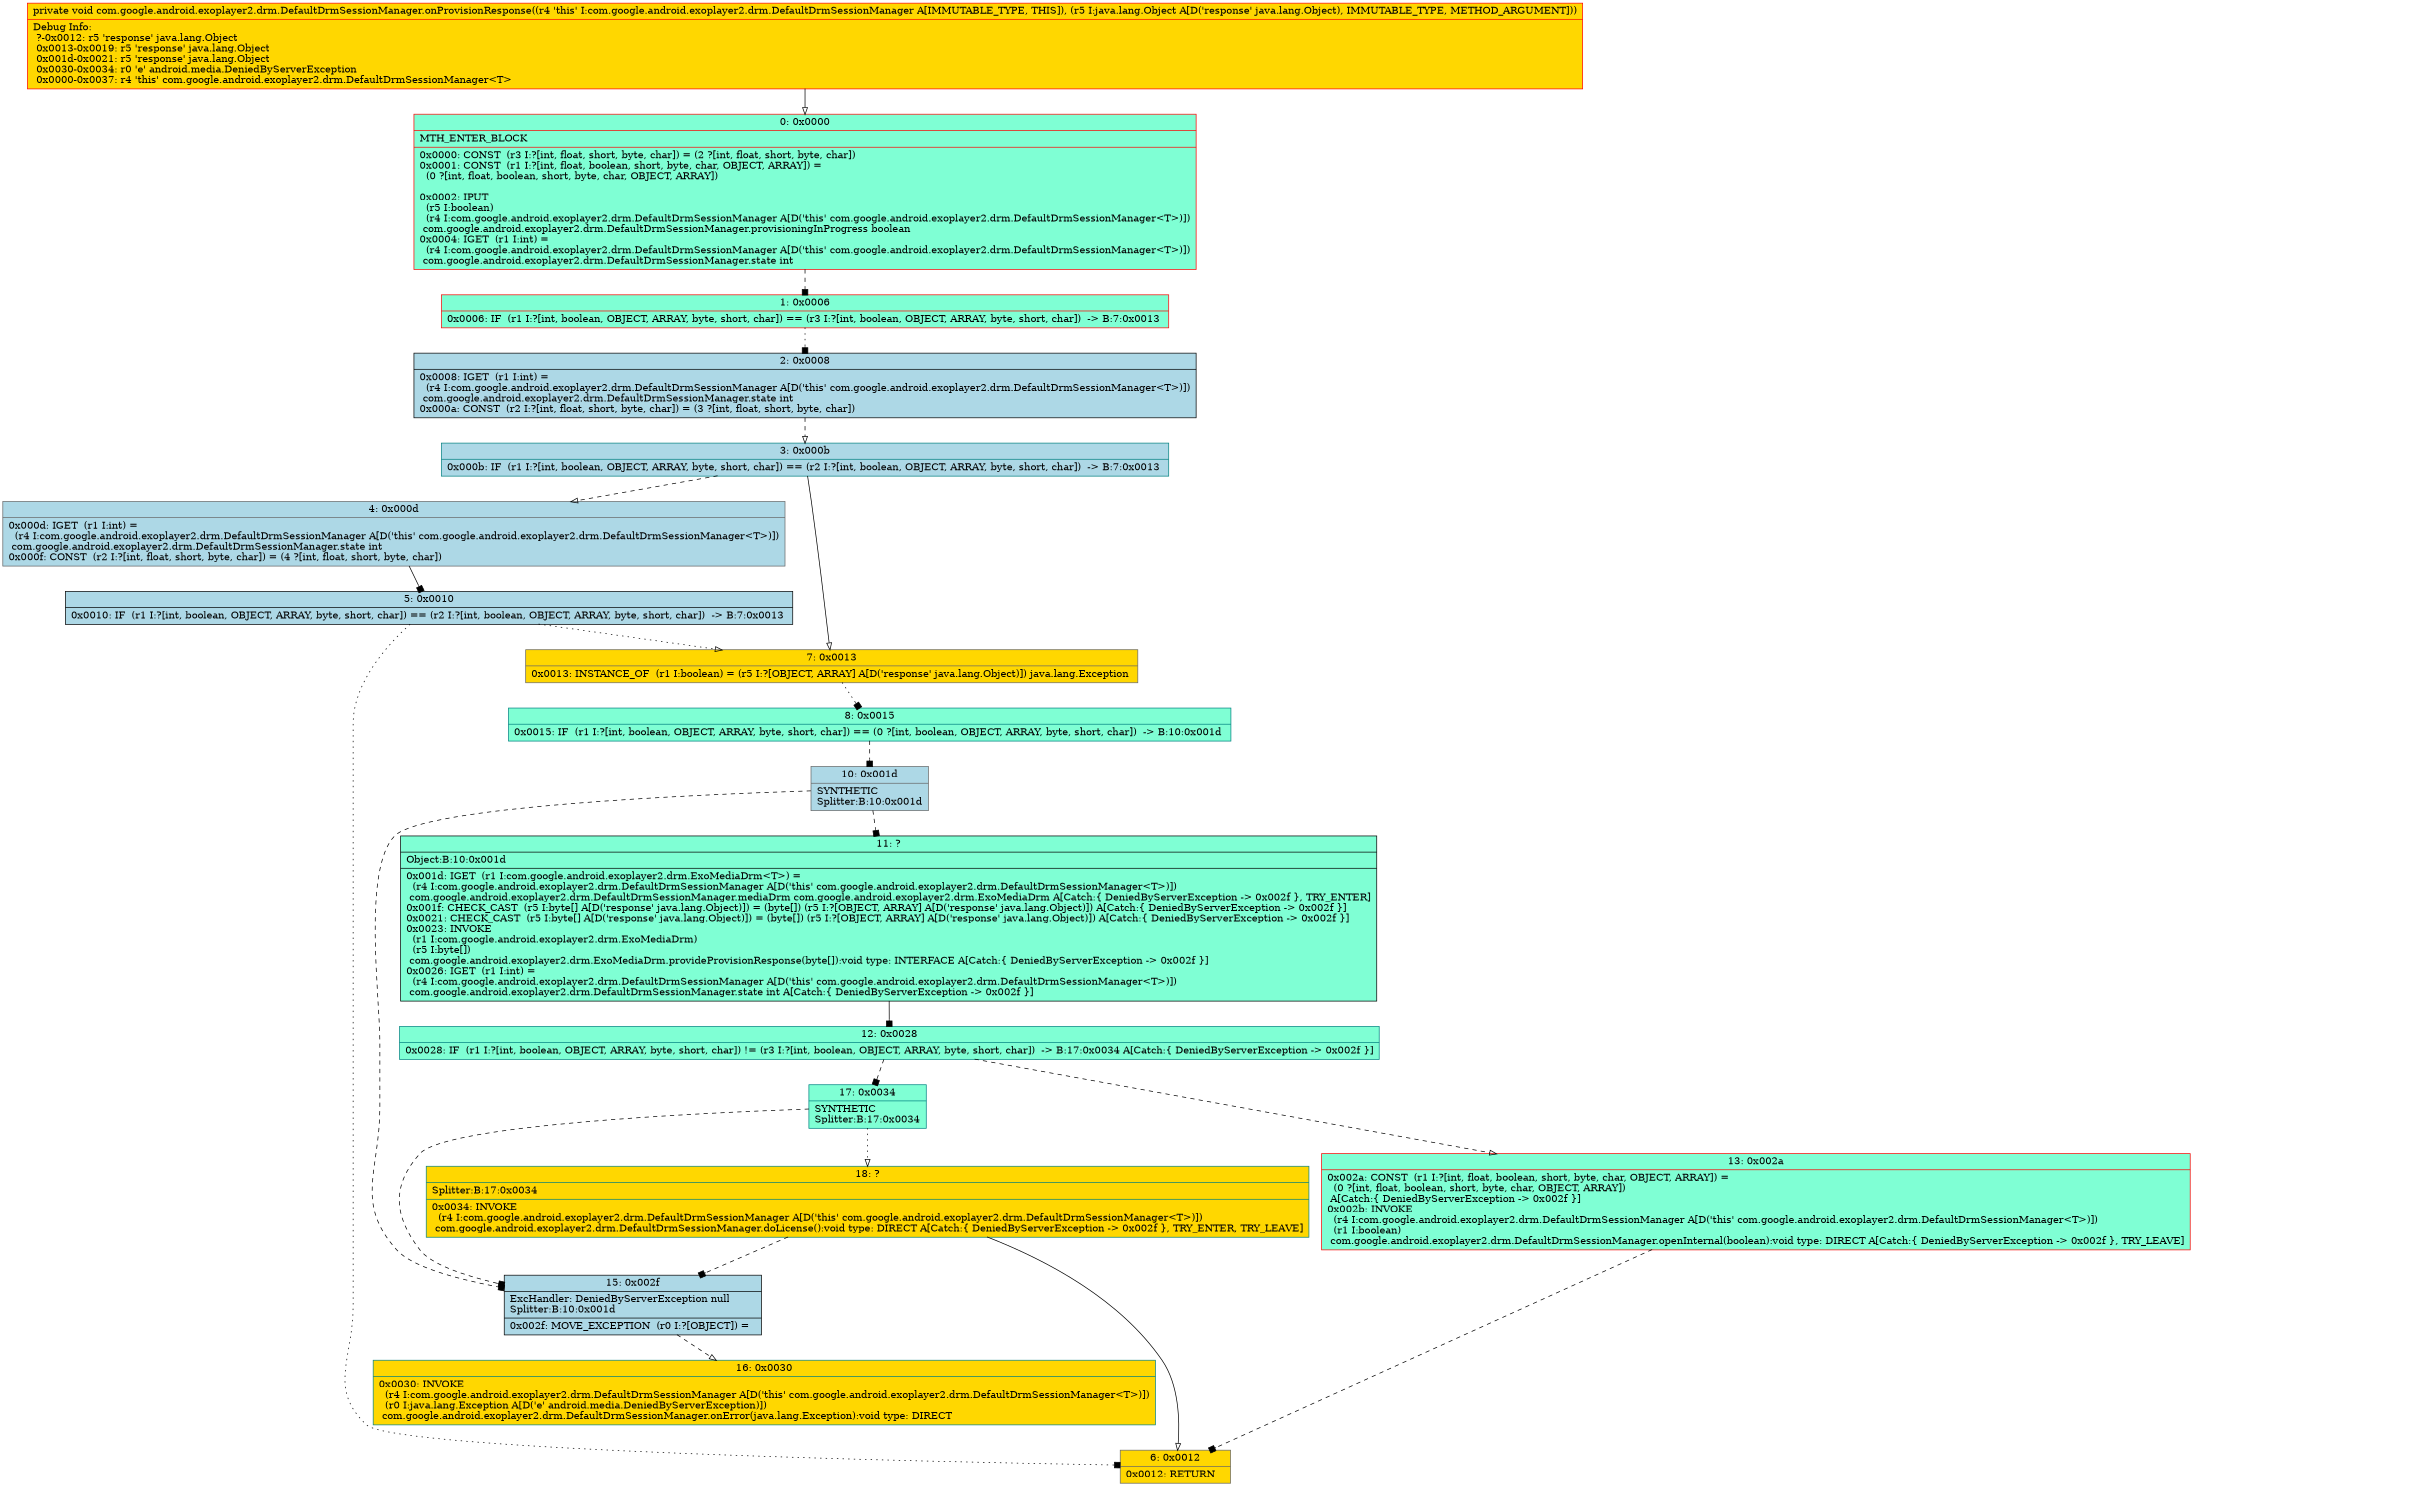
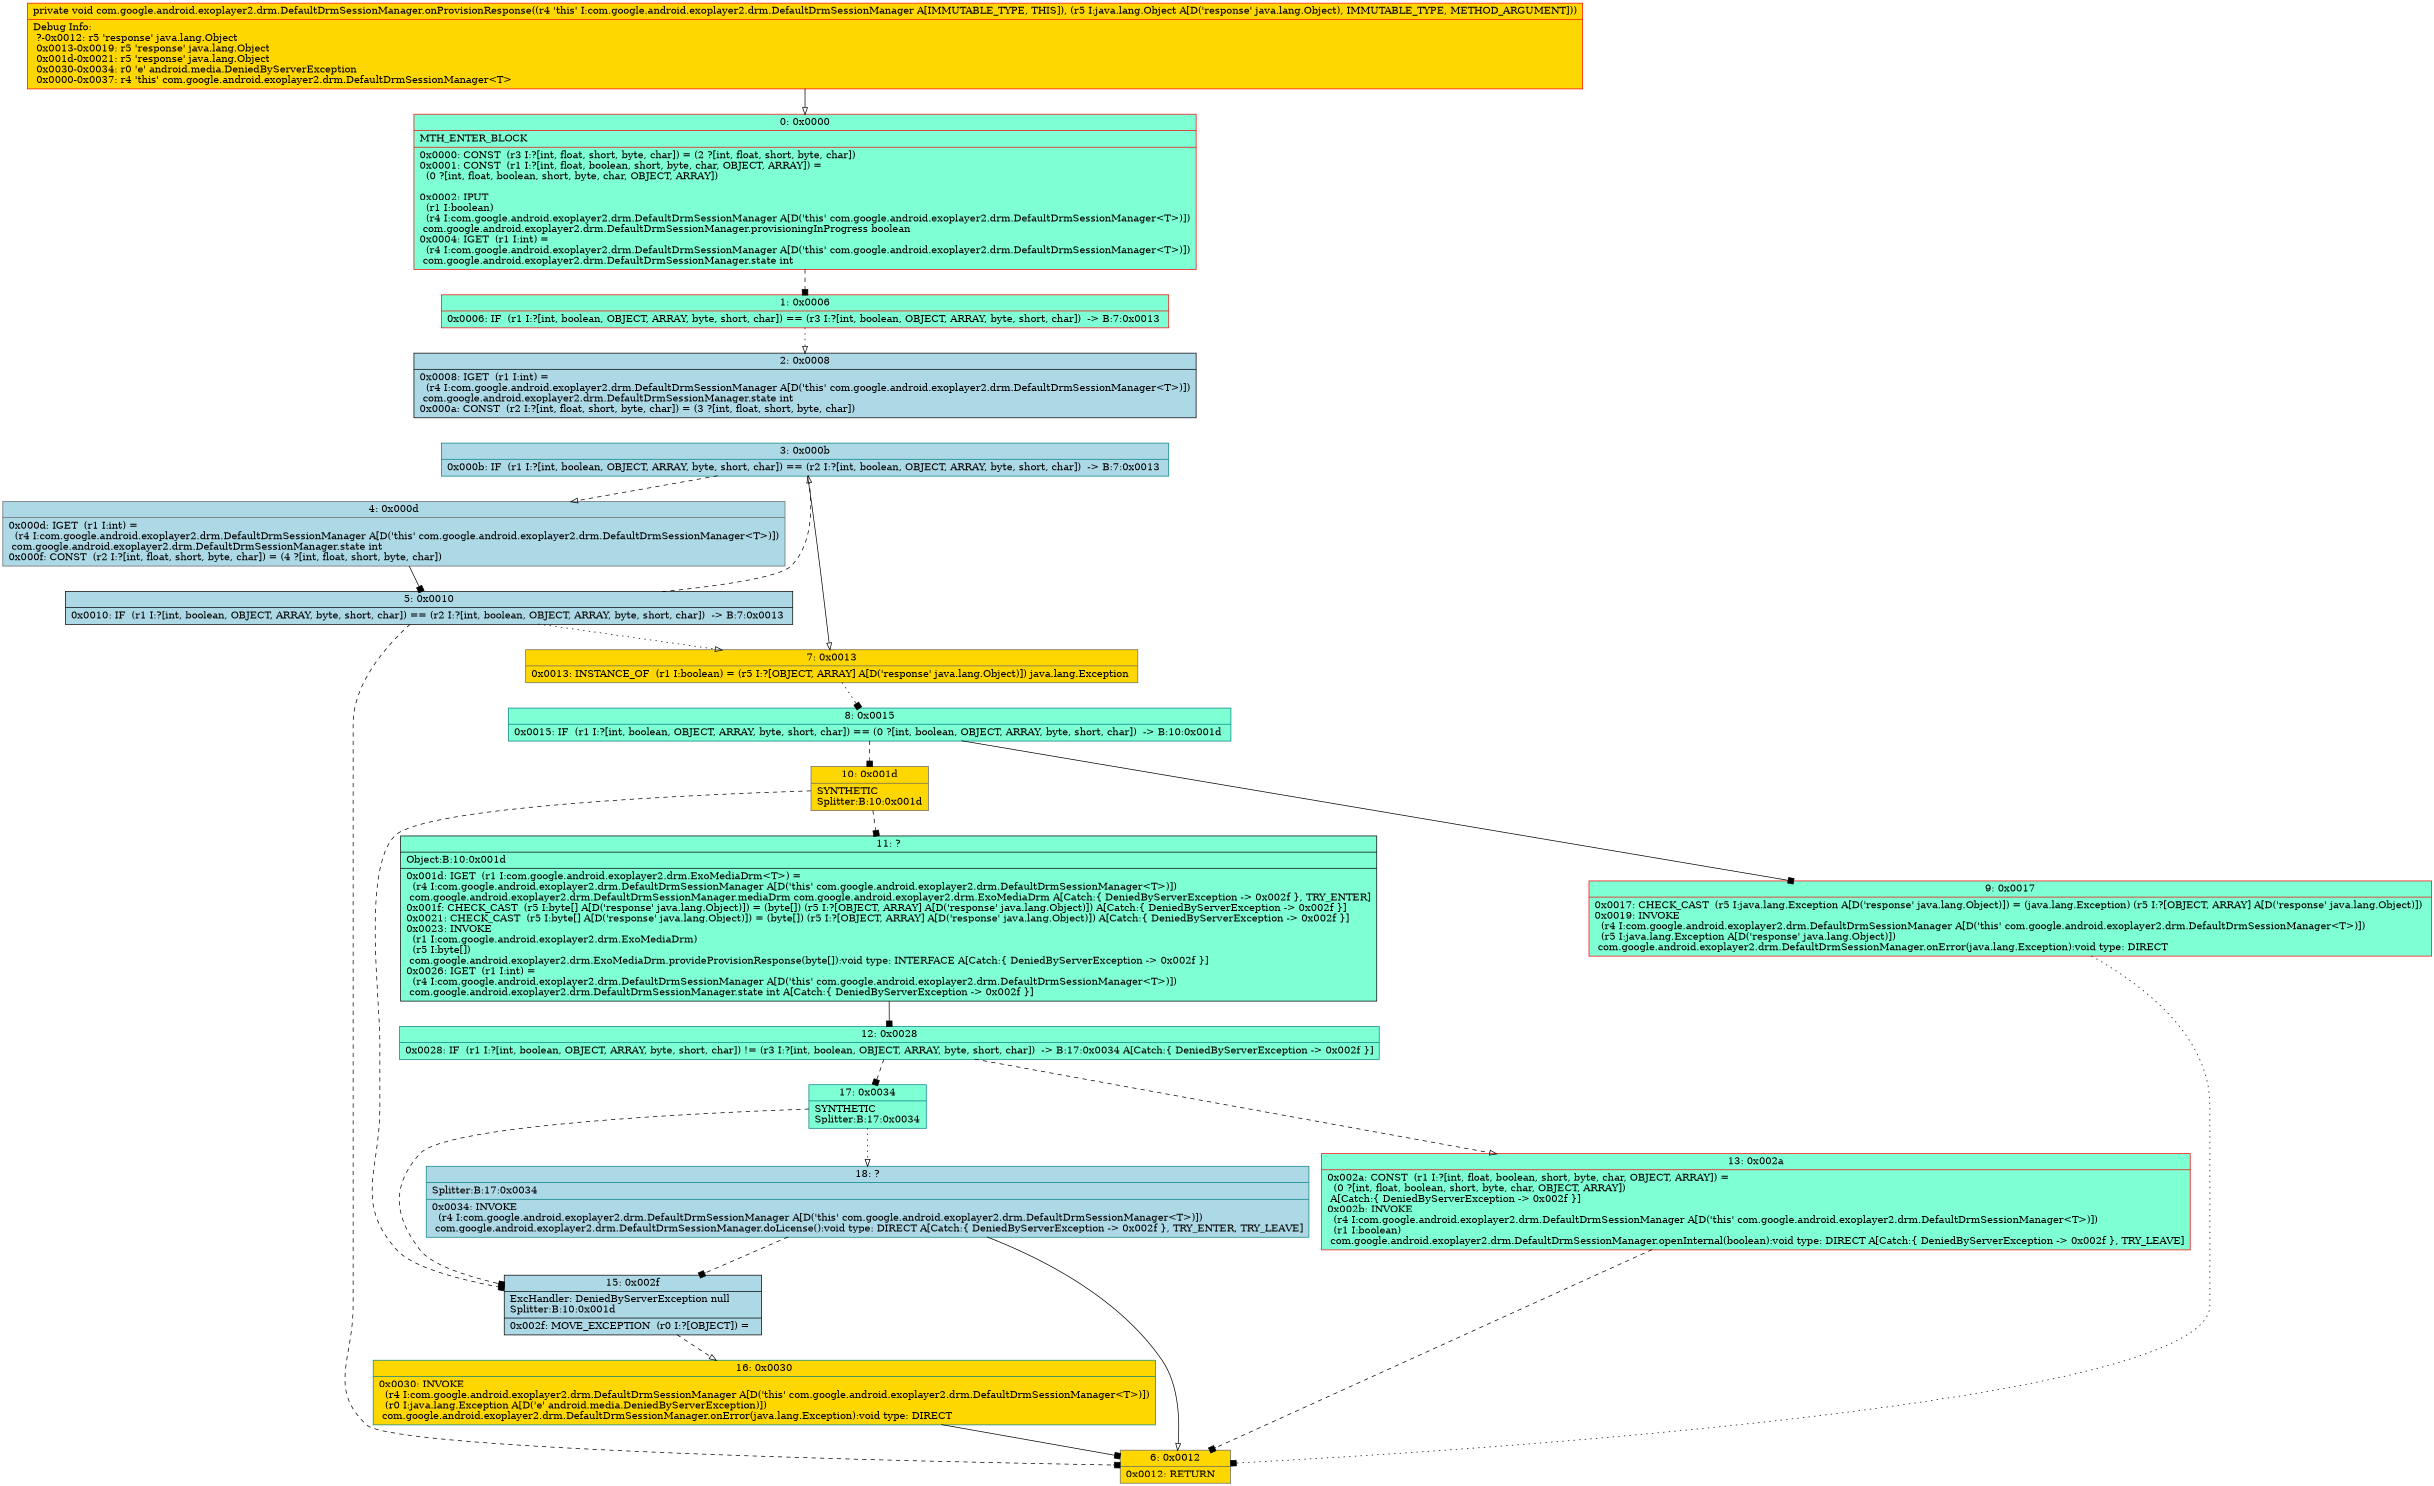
(457, 208) -> (457, 208)
(805, 337) -> (805, 337)
(805, 427) -> (771, 575)
(870, 789) -> (870, 789)
none -> (2010, 919)
(868, 1202) -> (868, 1202)
(347, 1392) -> (347, 1392)
none -> (1027, 1440)
